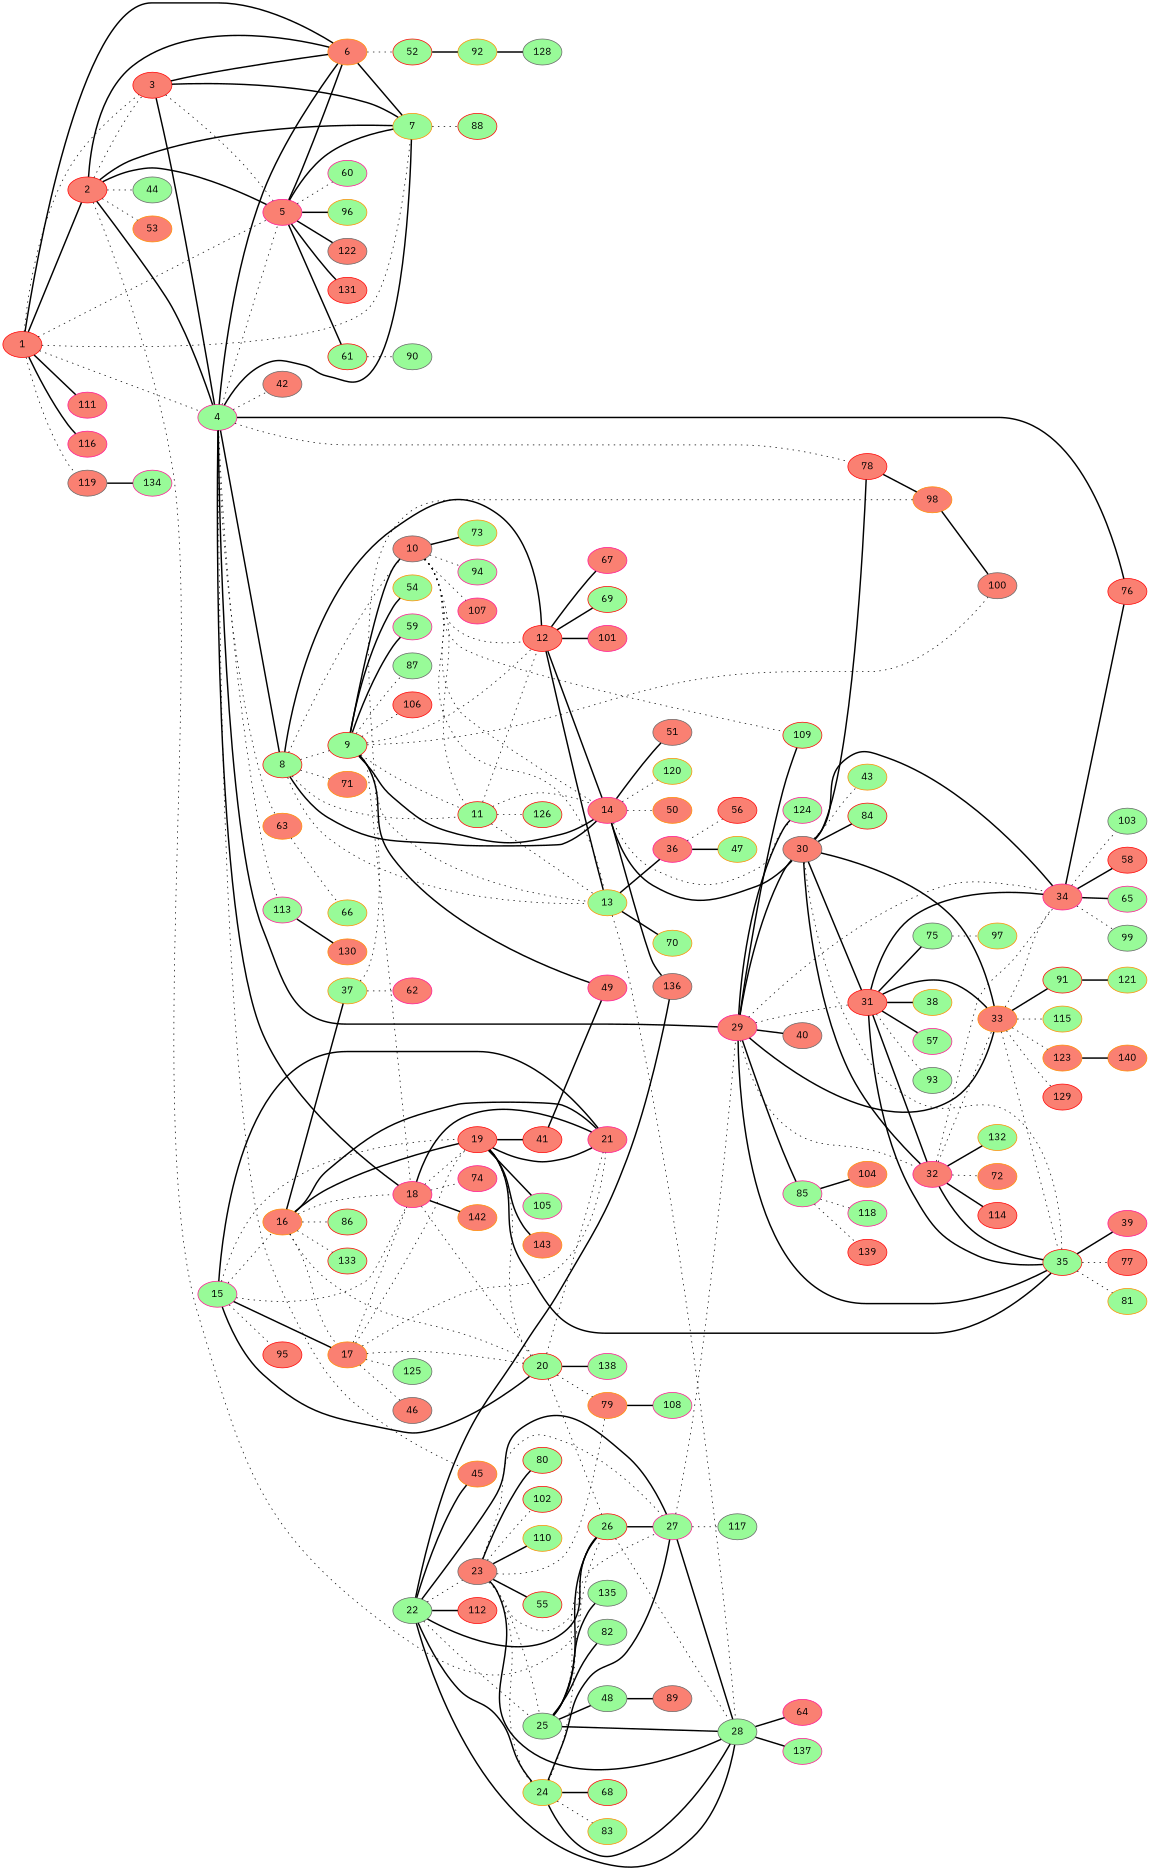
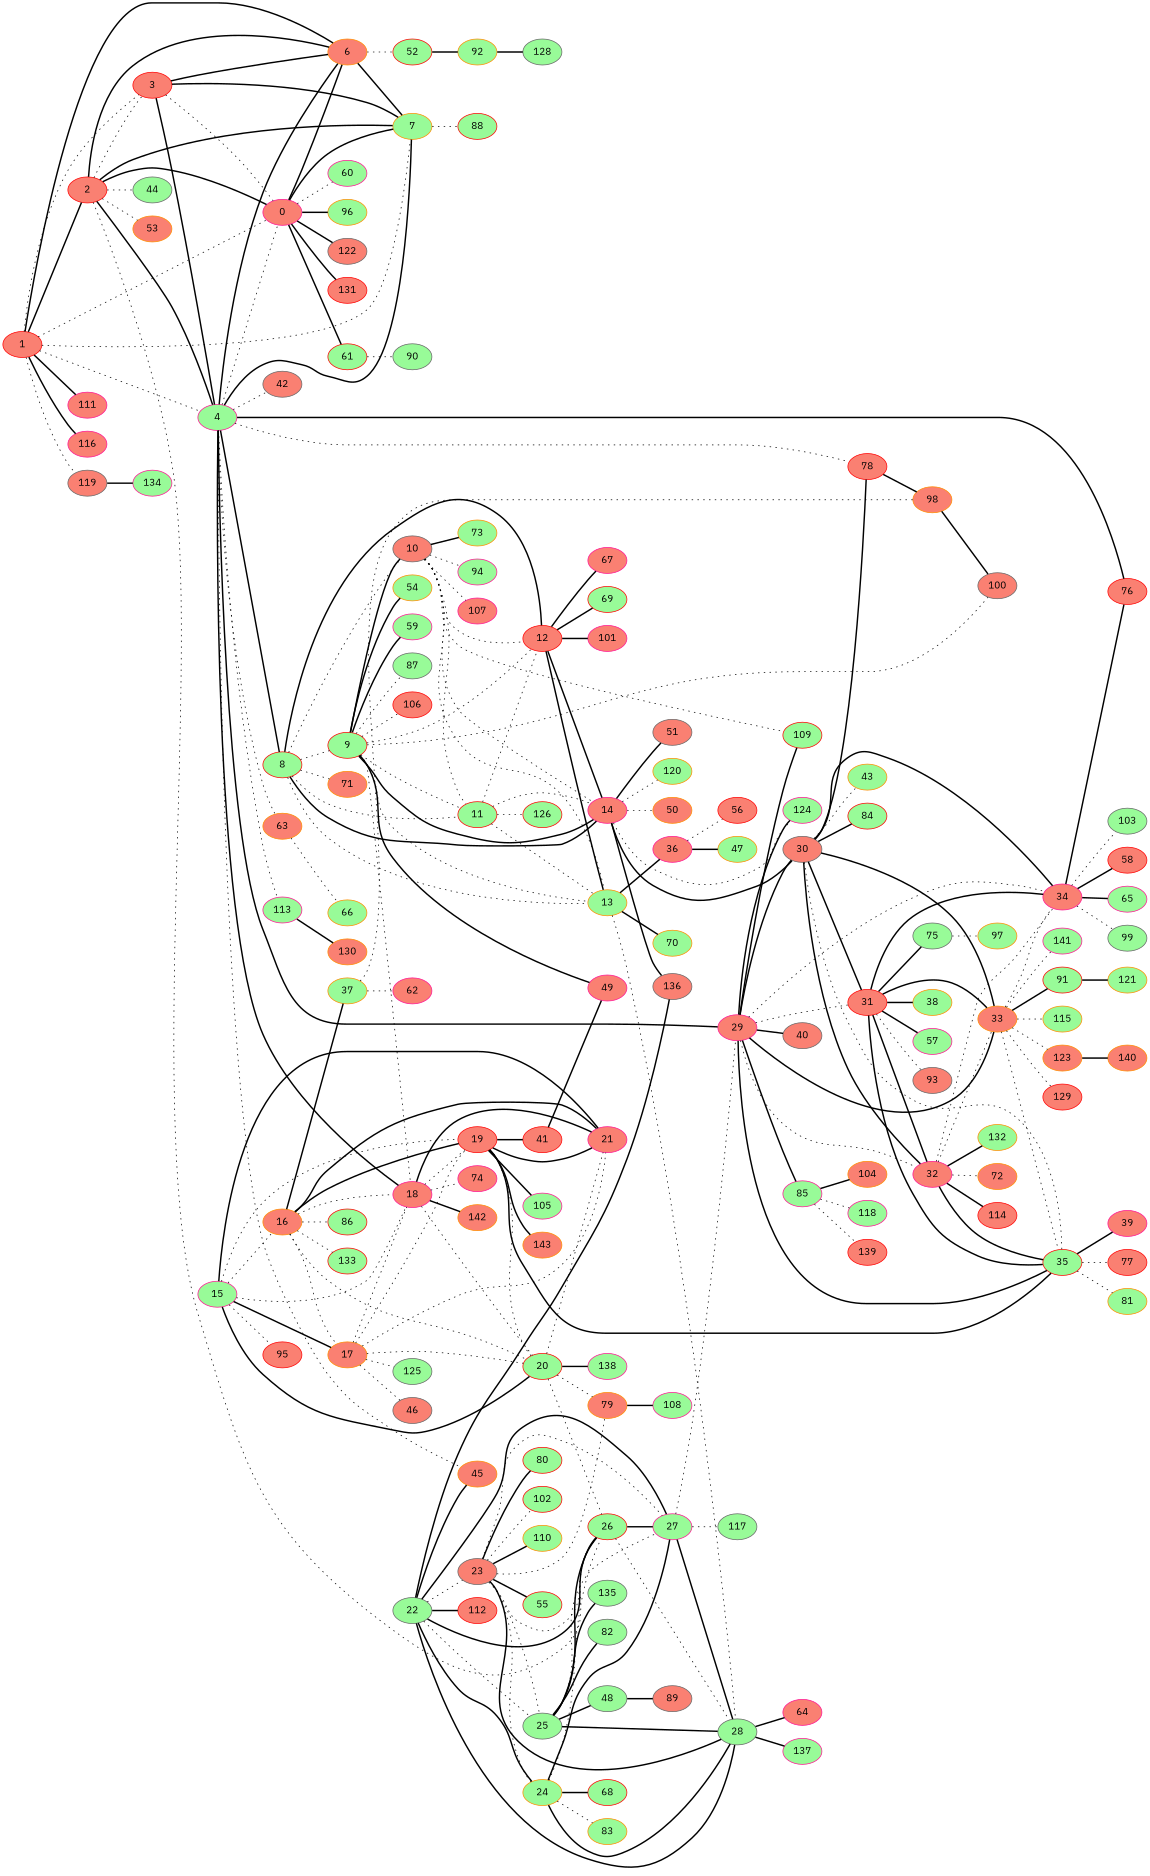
(282, 212) -> (282, 212)
none -> (1062, 941)
(932, 1080) -> (932, 1080)
